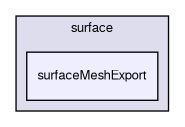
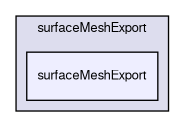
(92, 29) -> (92, 29)
